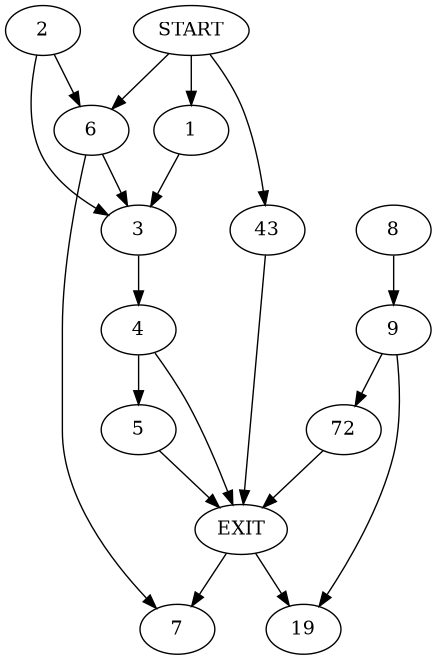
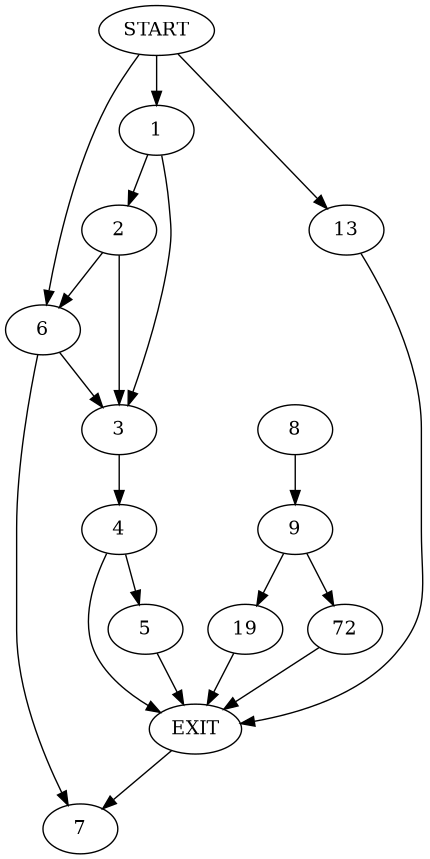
none -> (141, 173)
(268, 230) -> (347, 230)
(269, 574) -> (224, 673)
